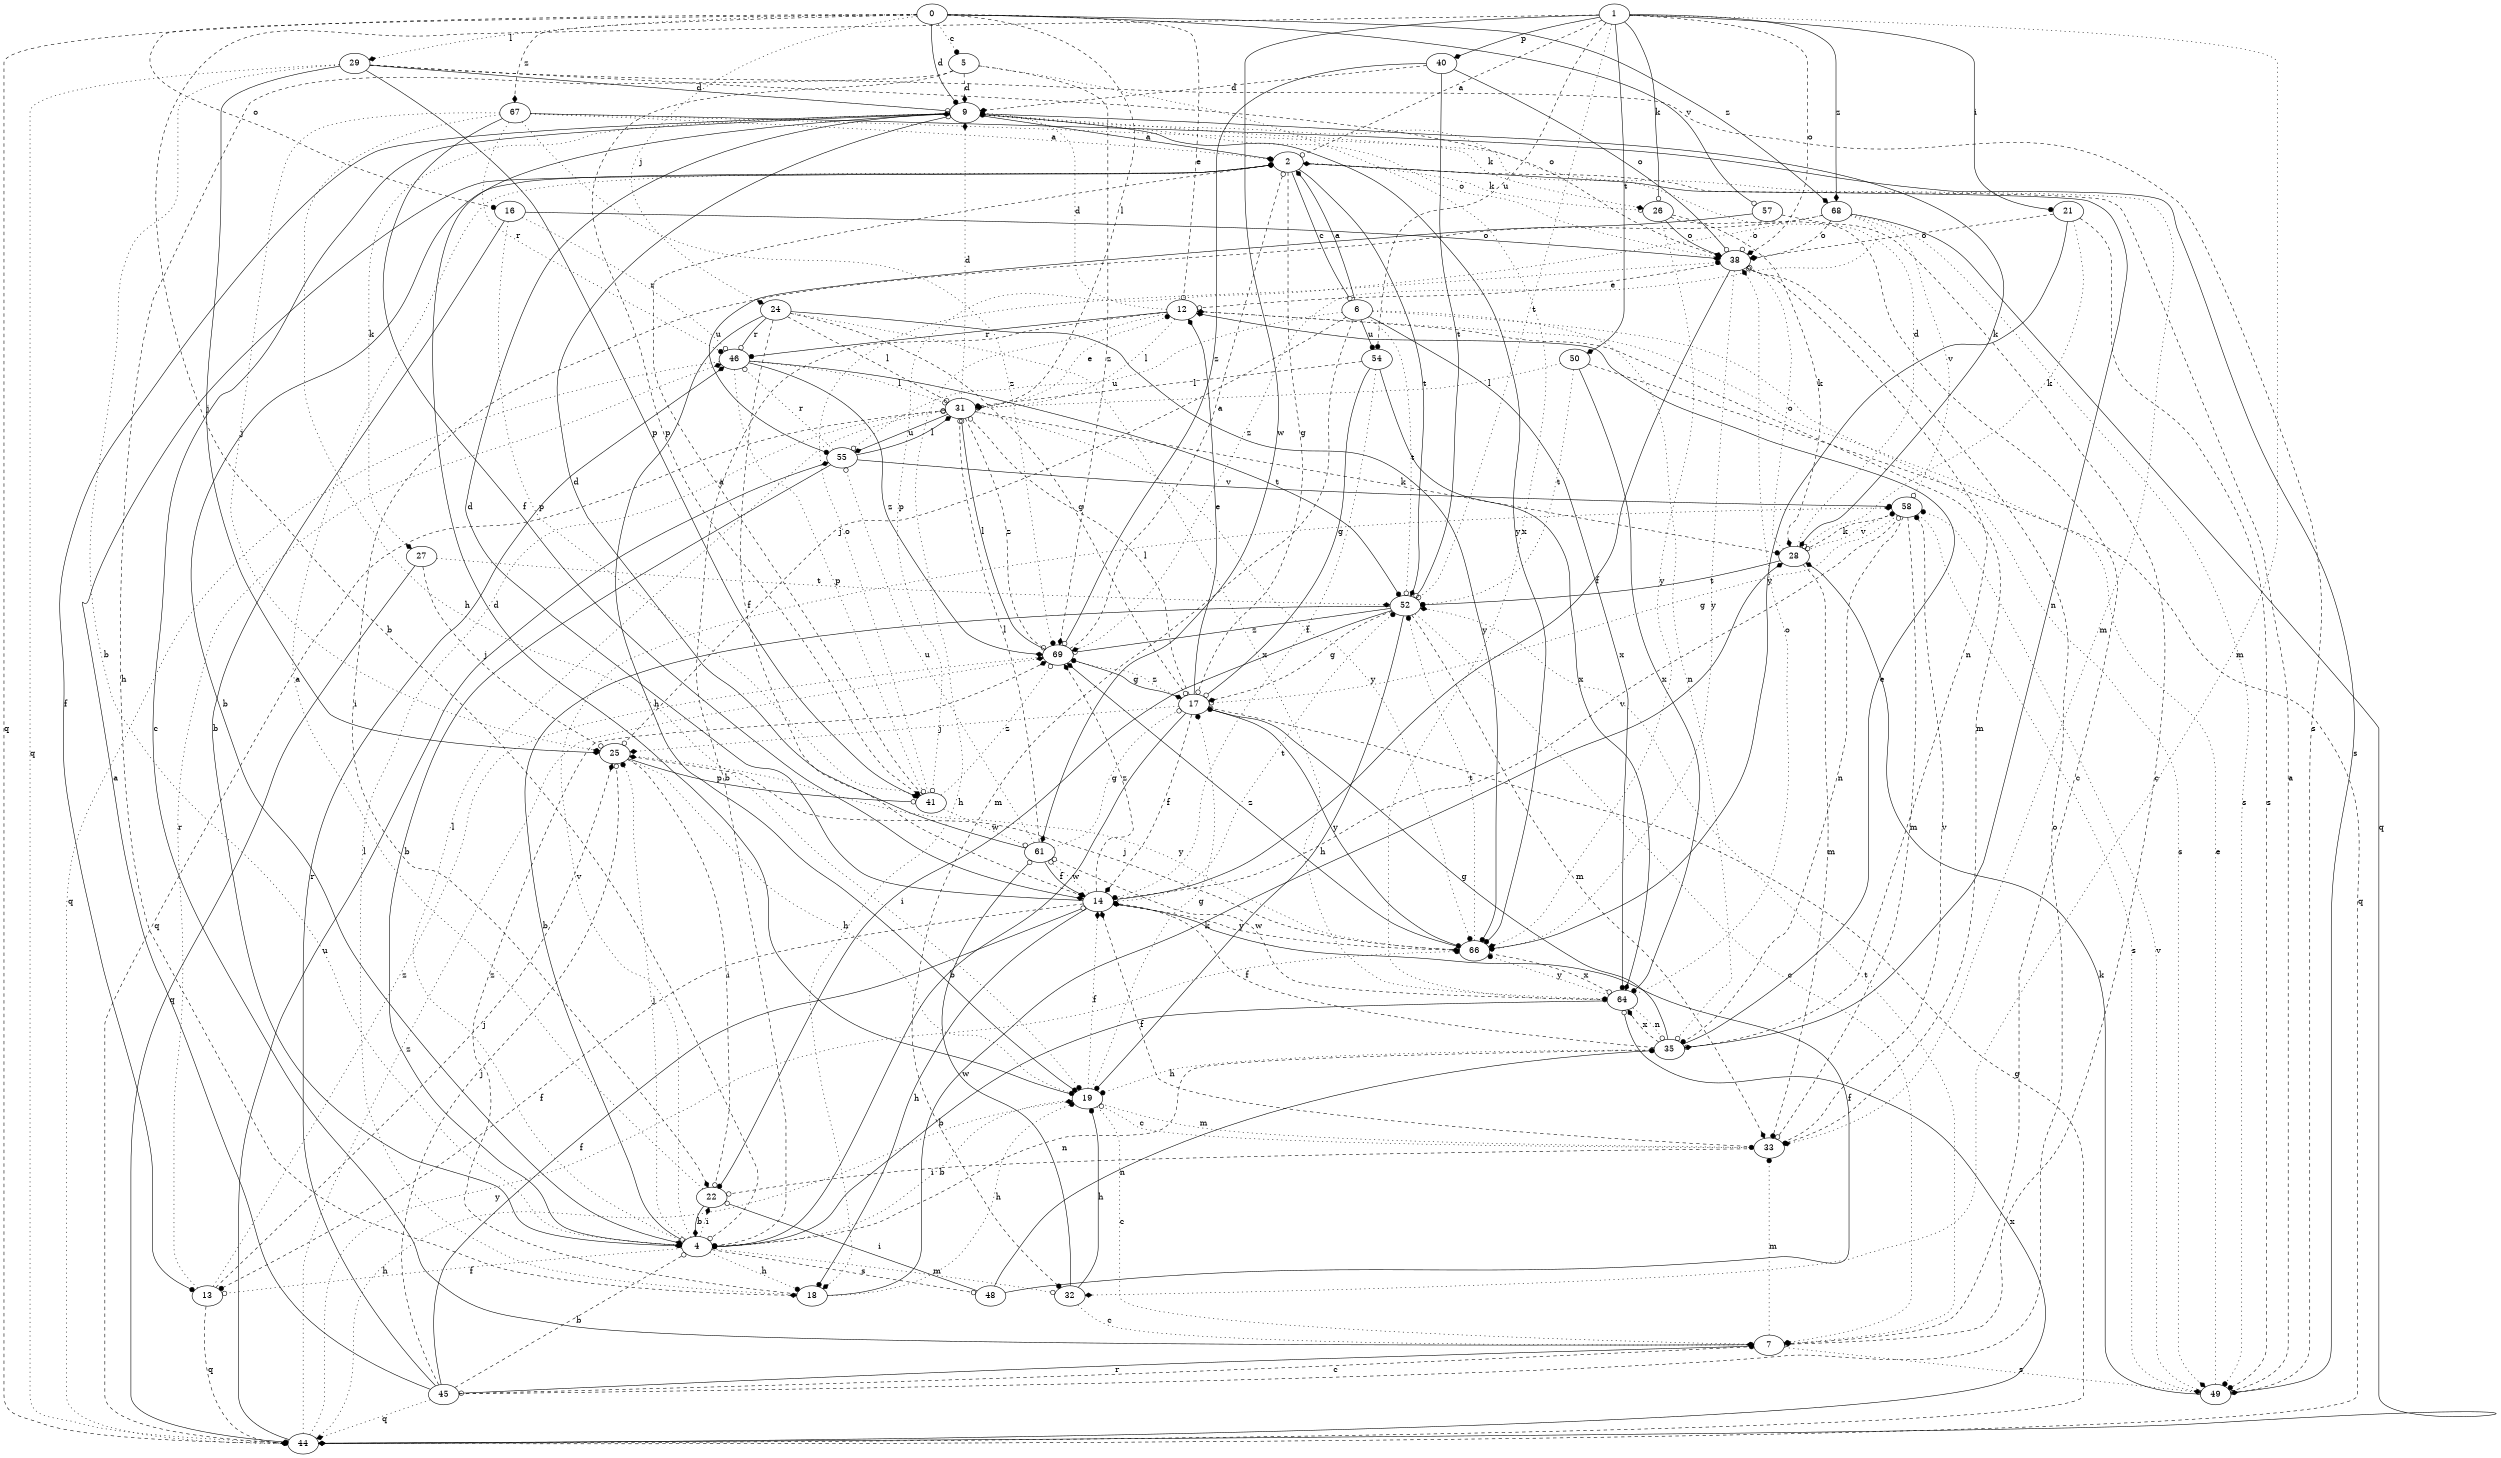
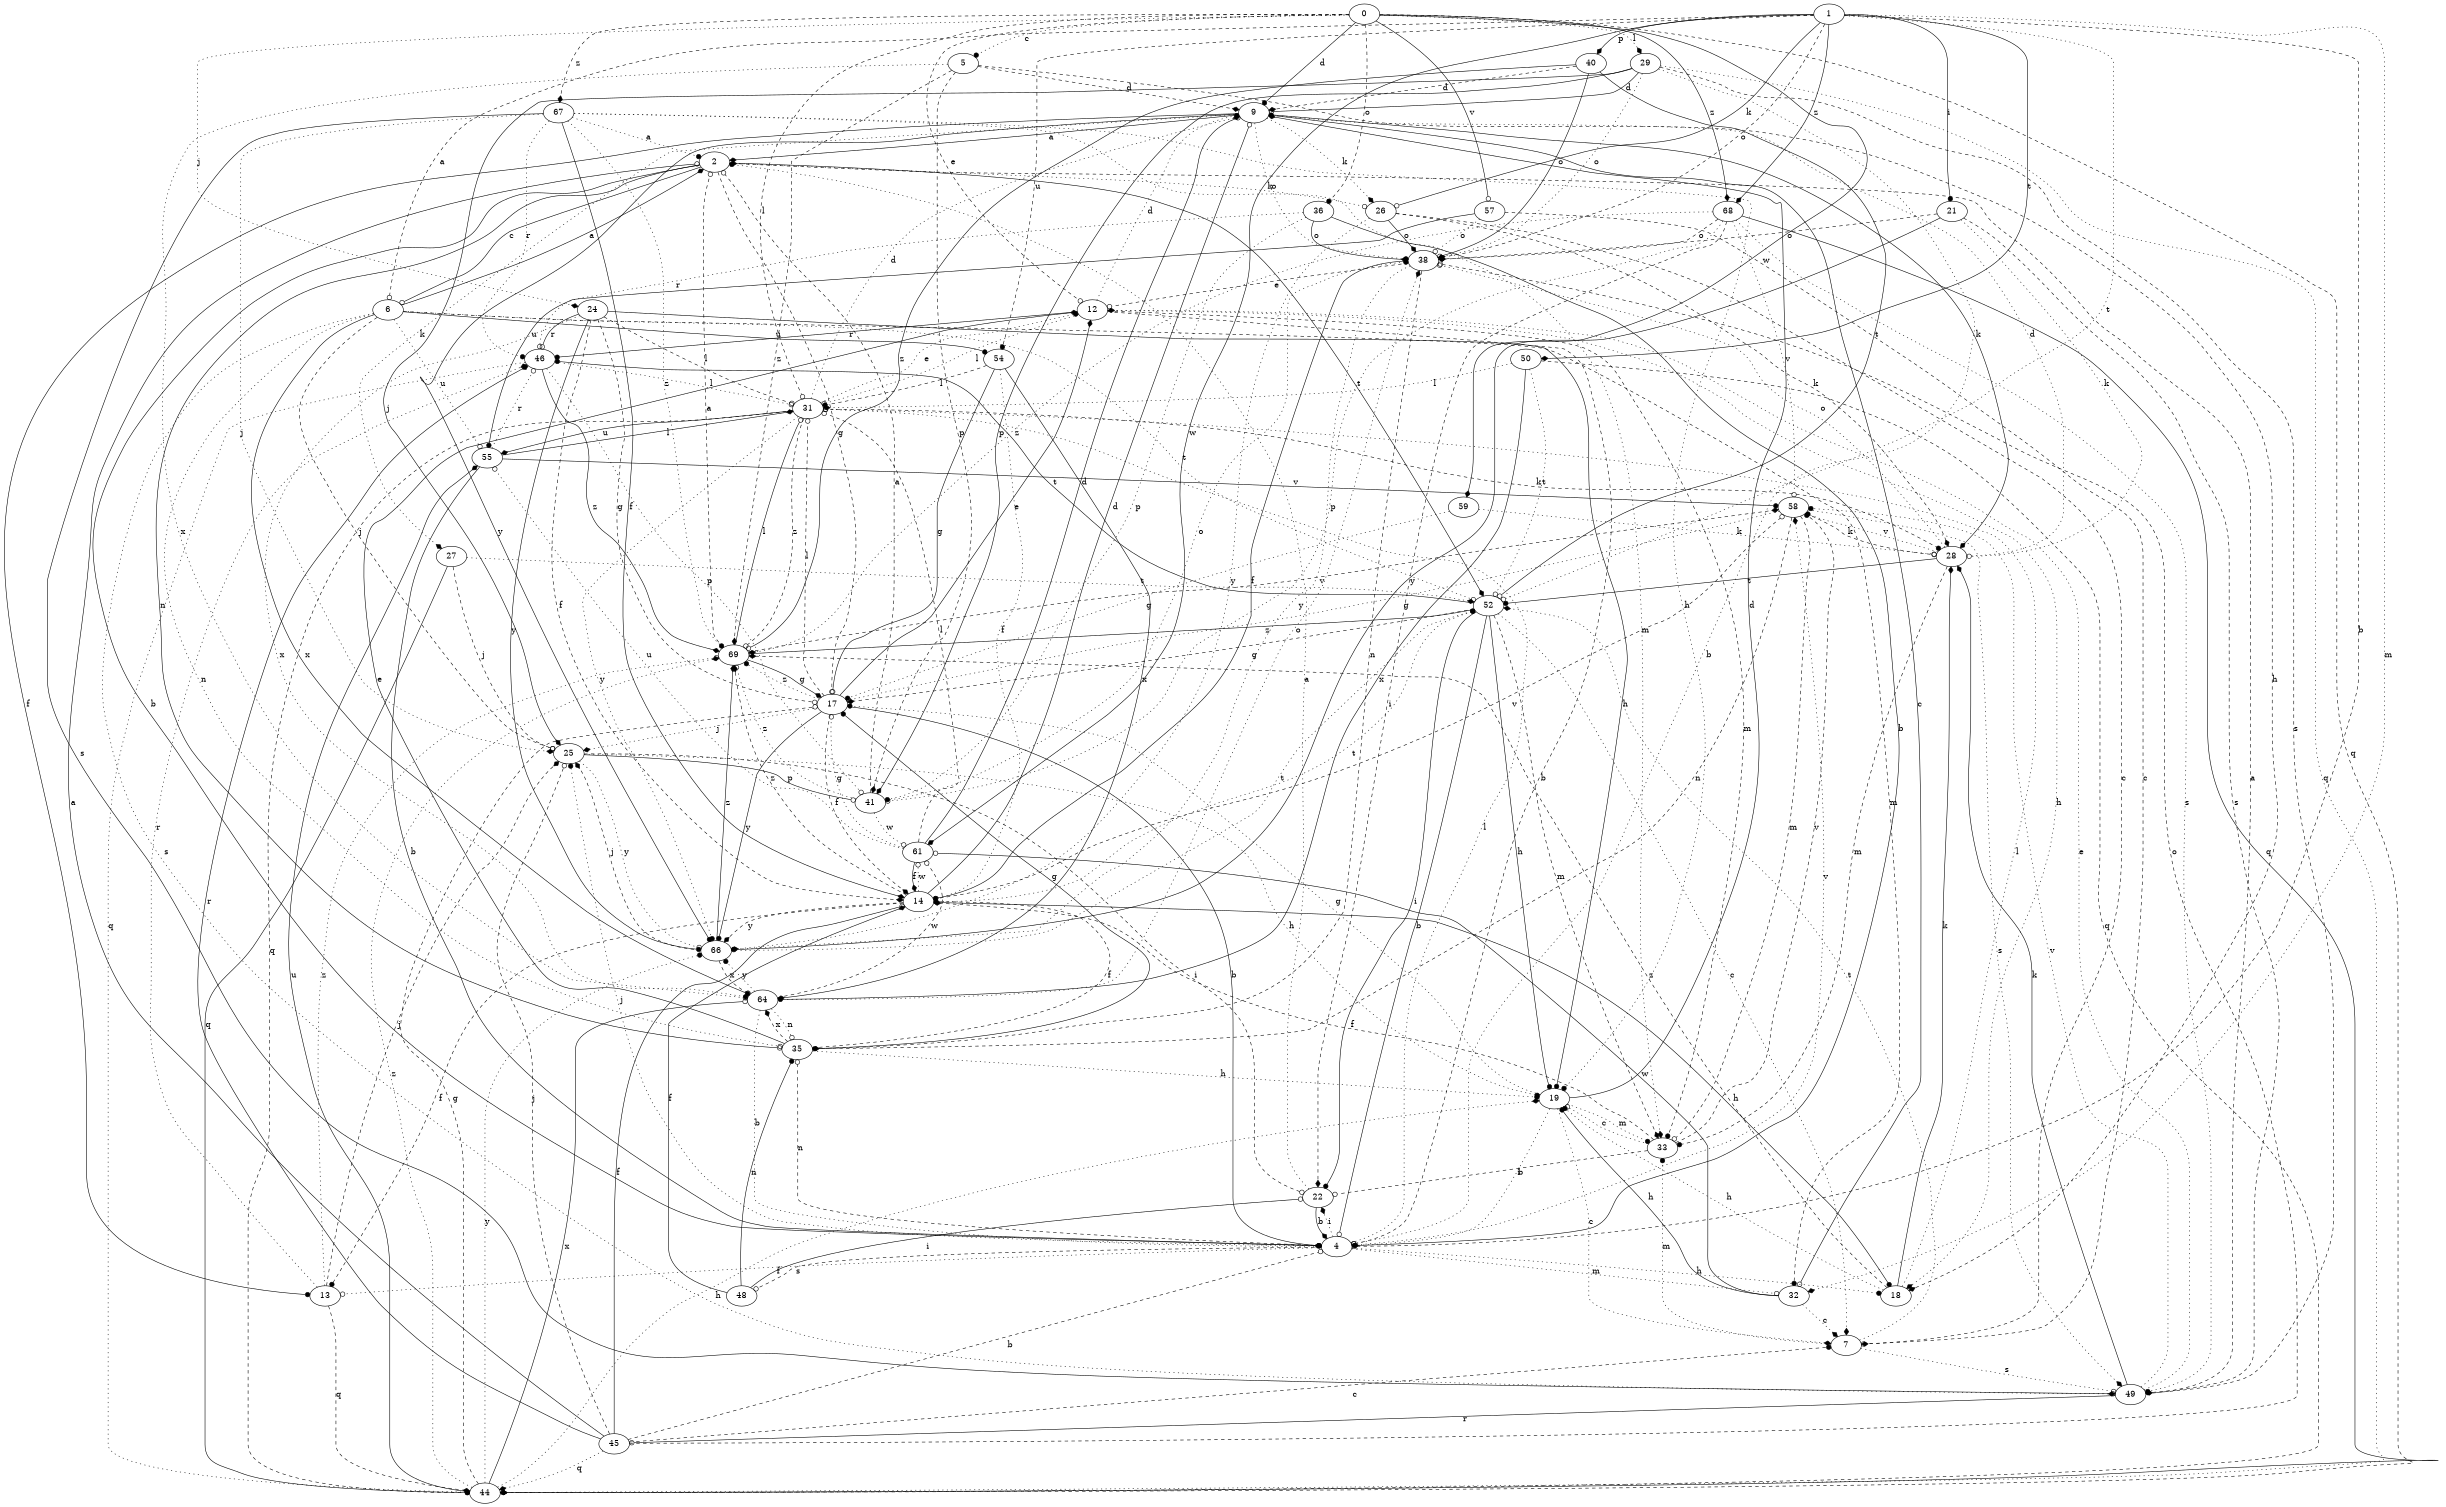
(1453, 87) -> (1076, 32)
(1021, 99) -> (1558, 193)
(510, 211) -> (1319, 211)
(1080, 421) -> (1025, 454)
none -> (1464, 507)
none -> (1286, 582)
(1093, 1004) -> none
(1128, 1023) -> (920, 1230)
(288, 1078) -> (1883, 486)
(1109, 1366) -> (1375, 1419)
